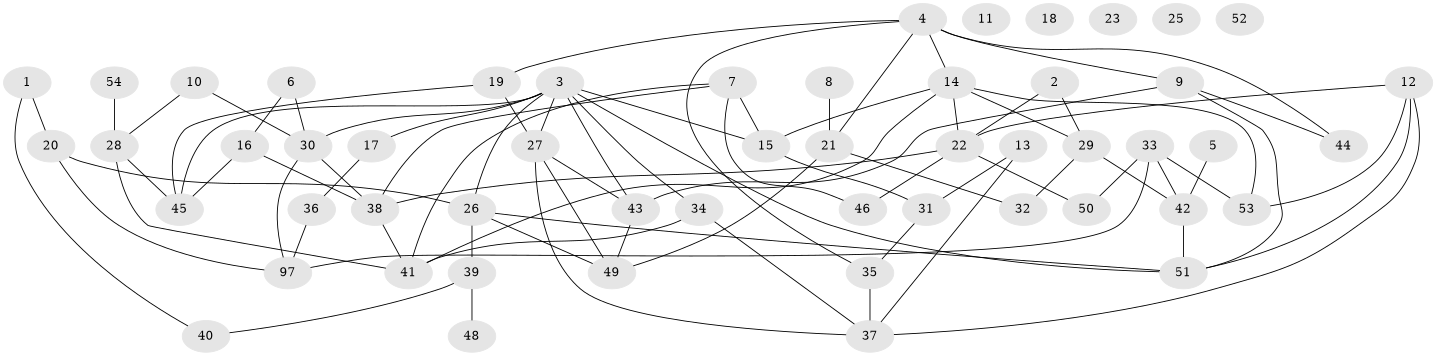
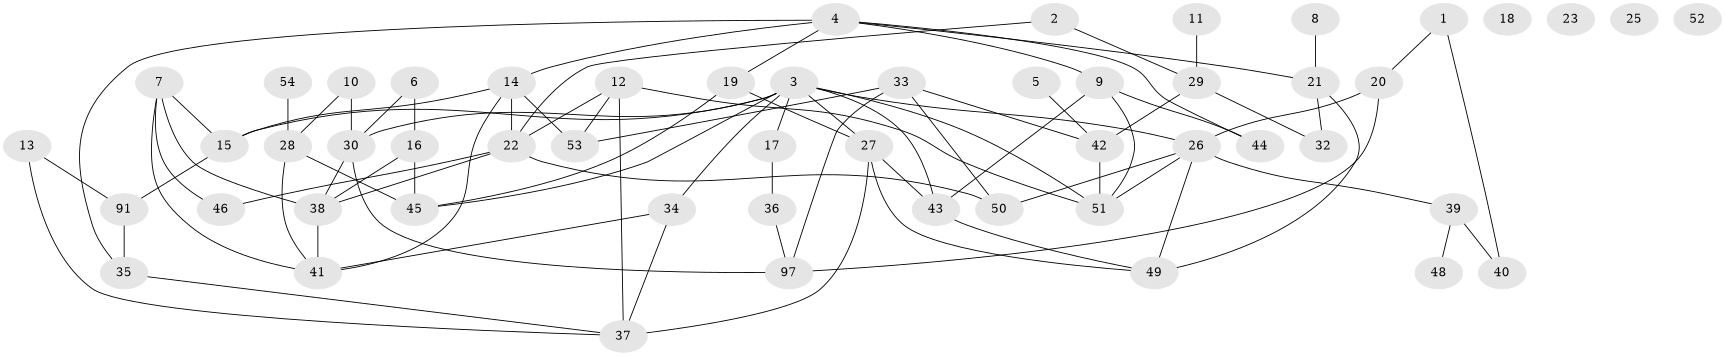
(1024, 116) -> (1197, 51)
none -> (1094, 179)
(926, 210) -> (124, 210)
